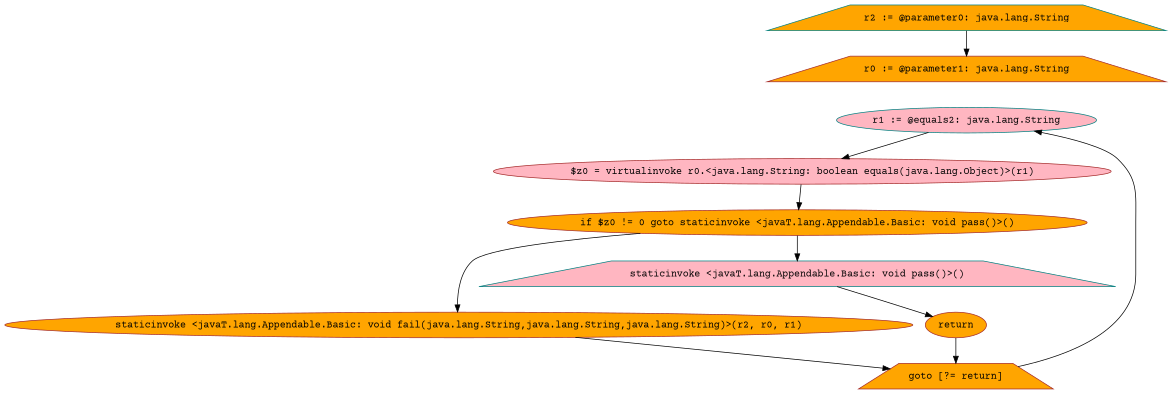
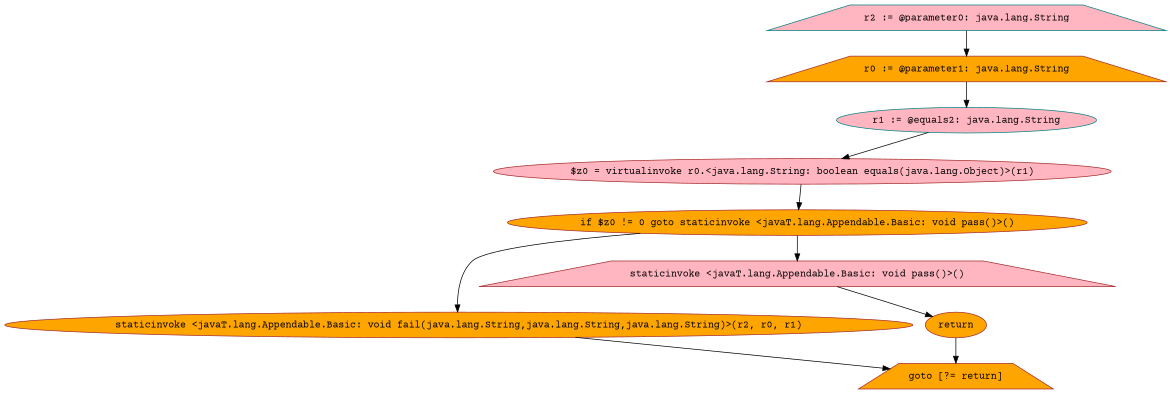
(967, 18) -> (967, 18)
(1136, 254) -> (967, 91)
(797, 274) -> (797, 274)
